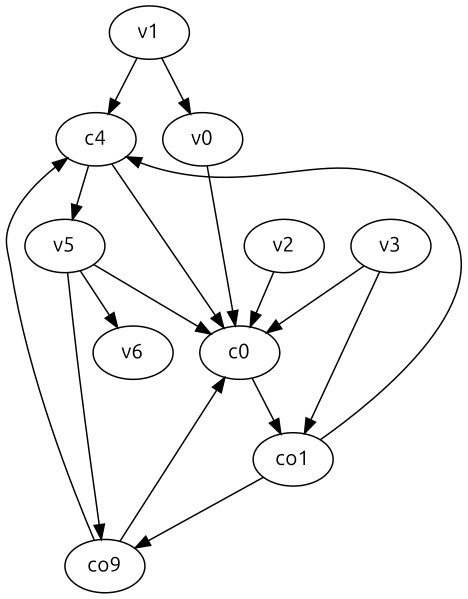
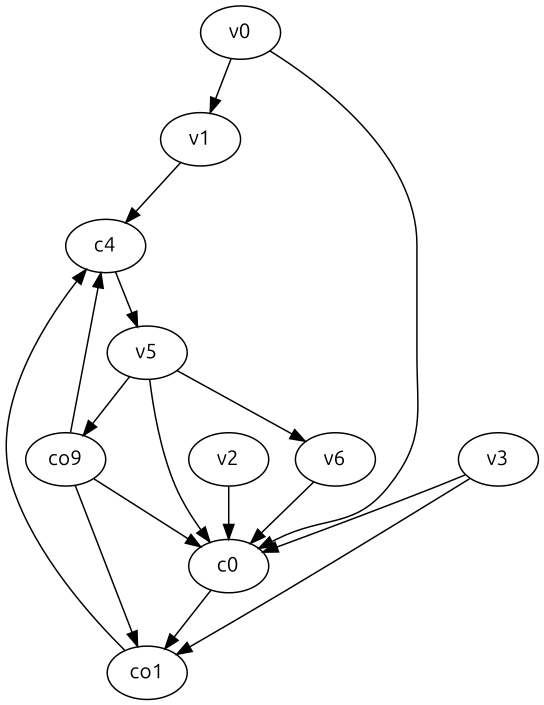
(173, 79) -> (223, 79)
(164, 240) -> (288, 507)
(206, 509) -> (104, 559)
